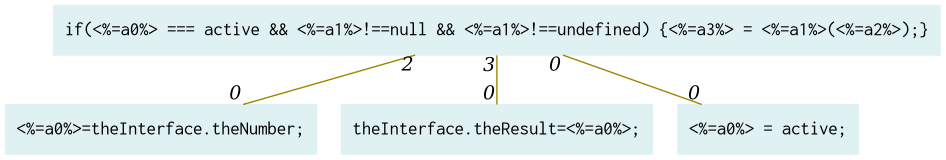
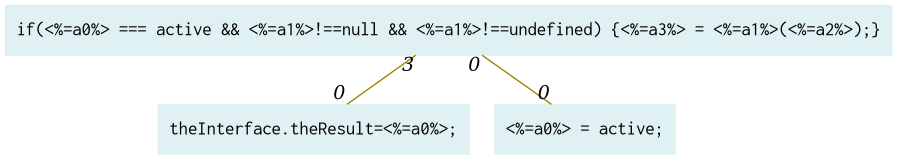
(161, 129) -> none
